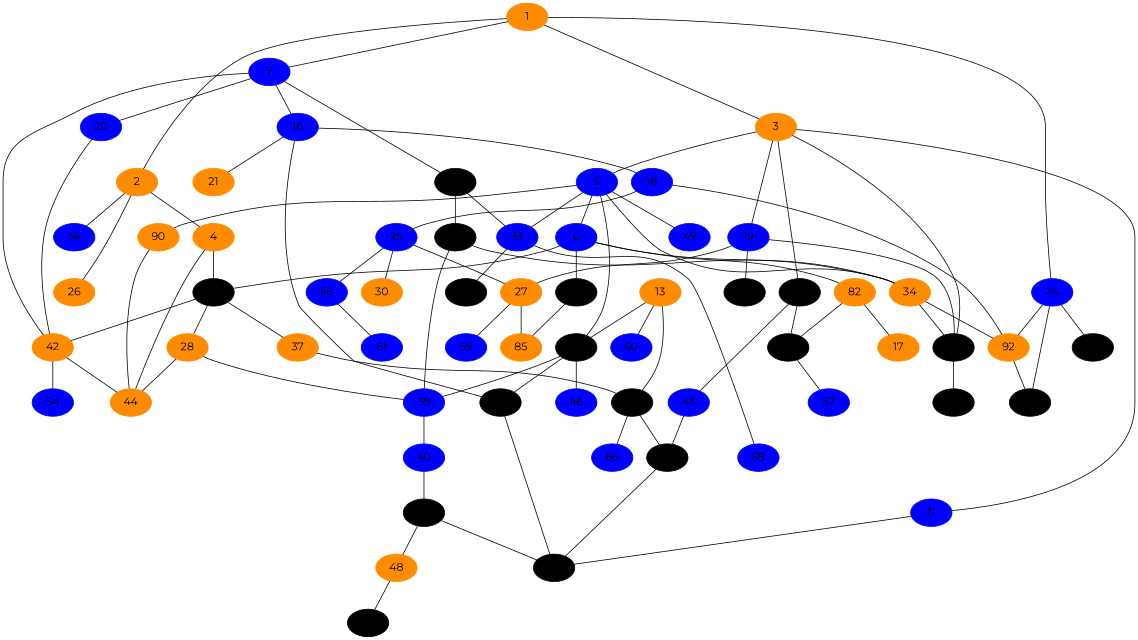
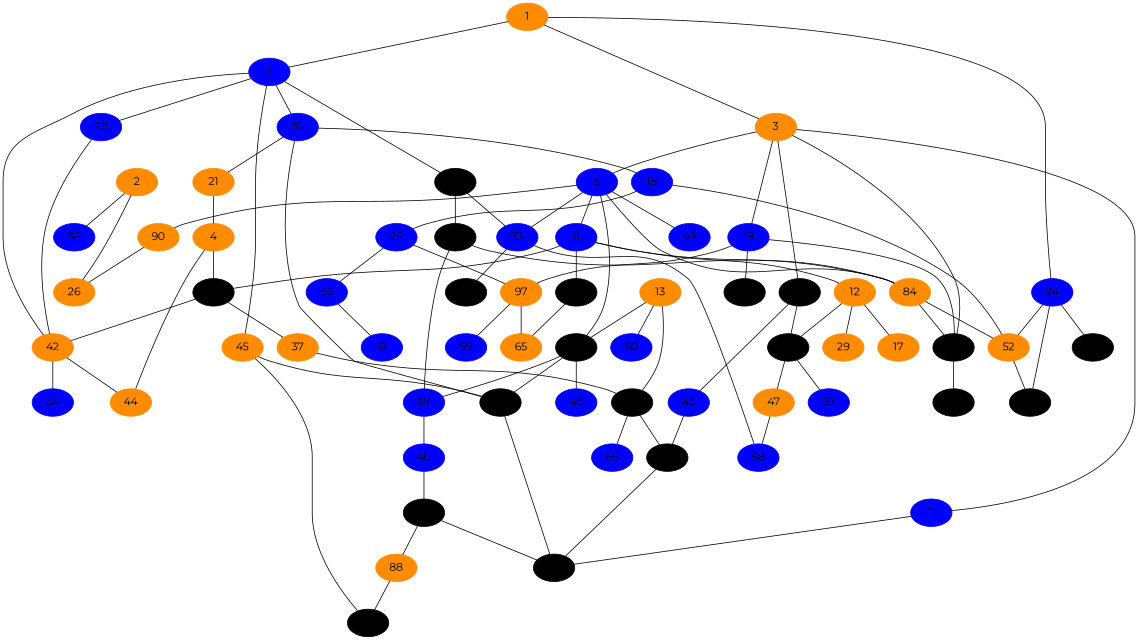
(299, 41) -> none
(175, 210) -> (214, 210)
(382, 292) -> none
(521, 292) -> (521, 292)
(855, 292) -> (855, 292)
(910, 292) -> (910, 292)
(128, 313) -> (116, 265)
(187, 347) -> none
none -> (243, 347)
(521, 347) -> (521, 347)
none -> (843, 347)
(1009, 347) -> (1009, 347)
none -> (774, 403)
(396, 568) -> (396, 568)
